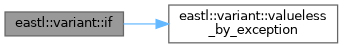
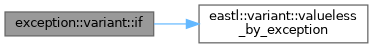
(64, 24) -> (79, 24)
